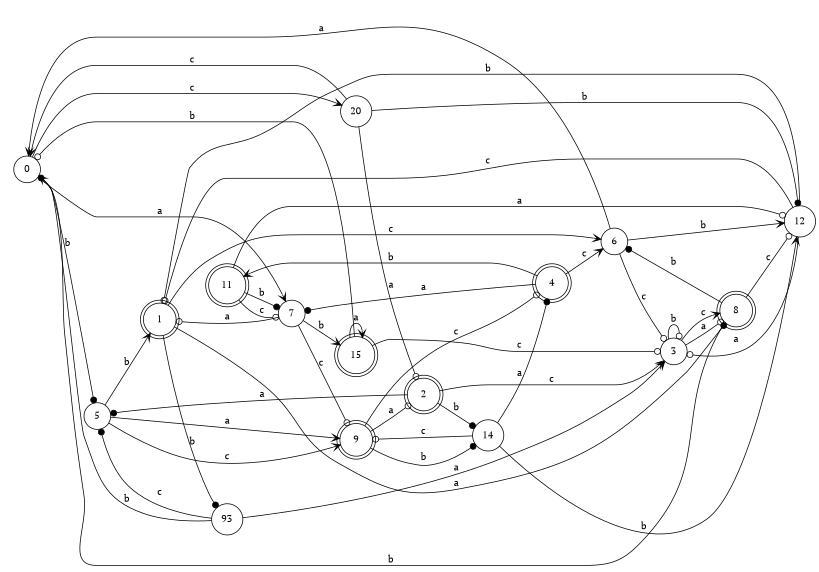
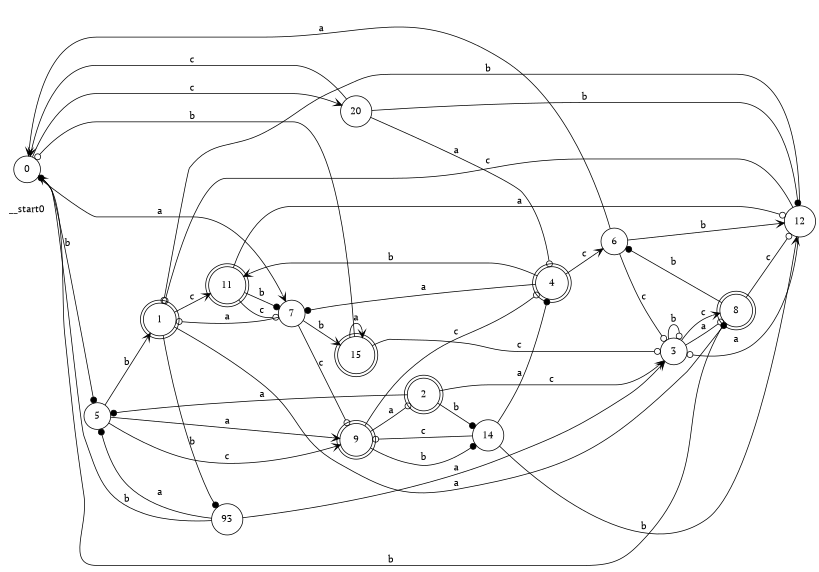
none -> (27, 209)
(368, 235) -> (189, 305)
(379, 252) -> (476, 166)
(160, 492) -> (160, 492)
